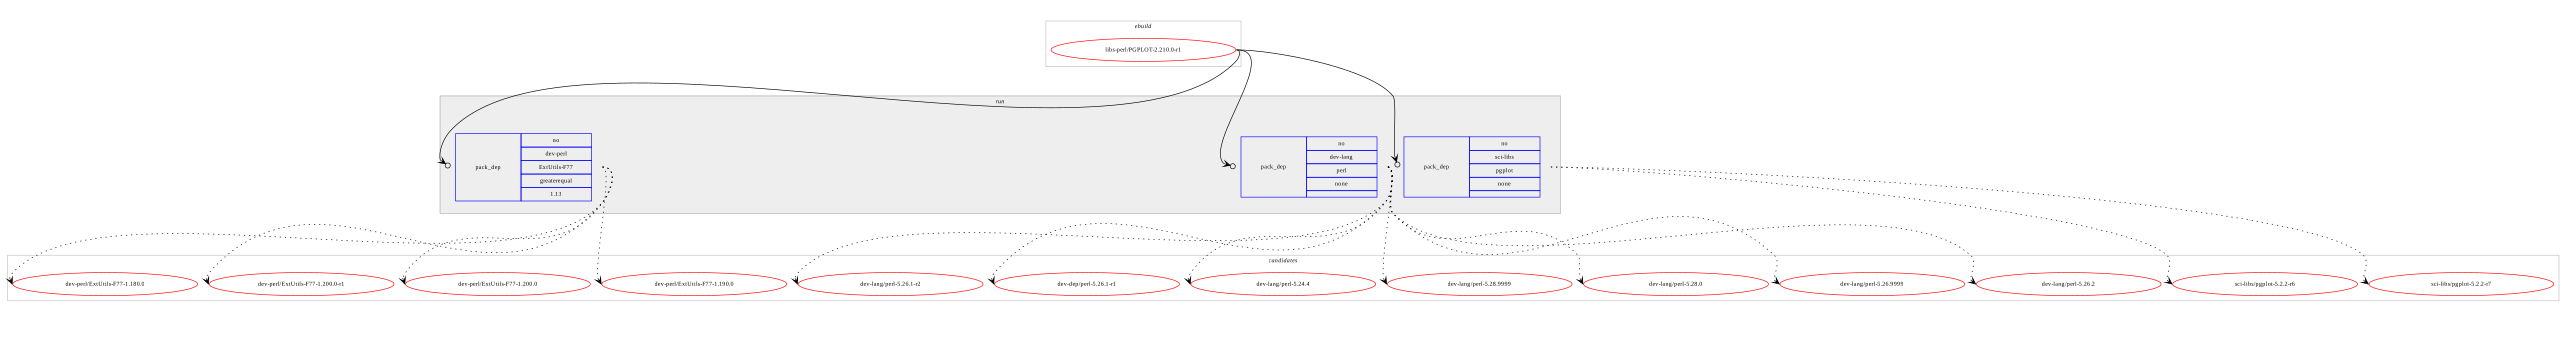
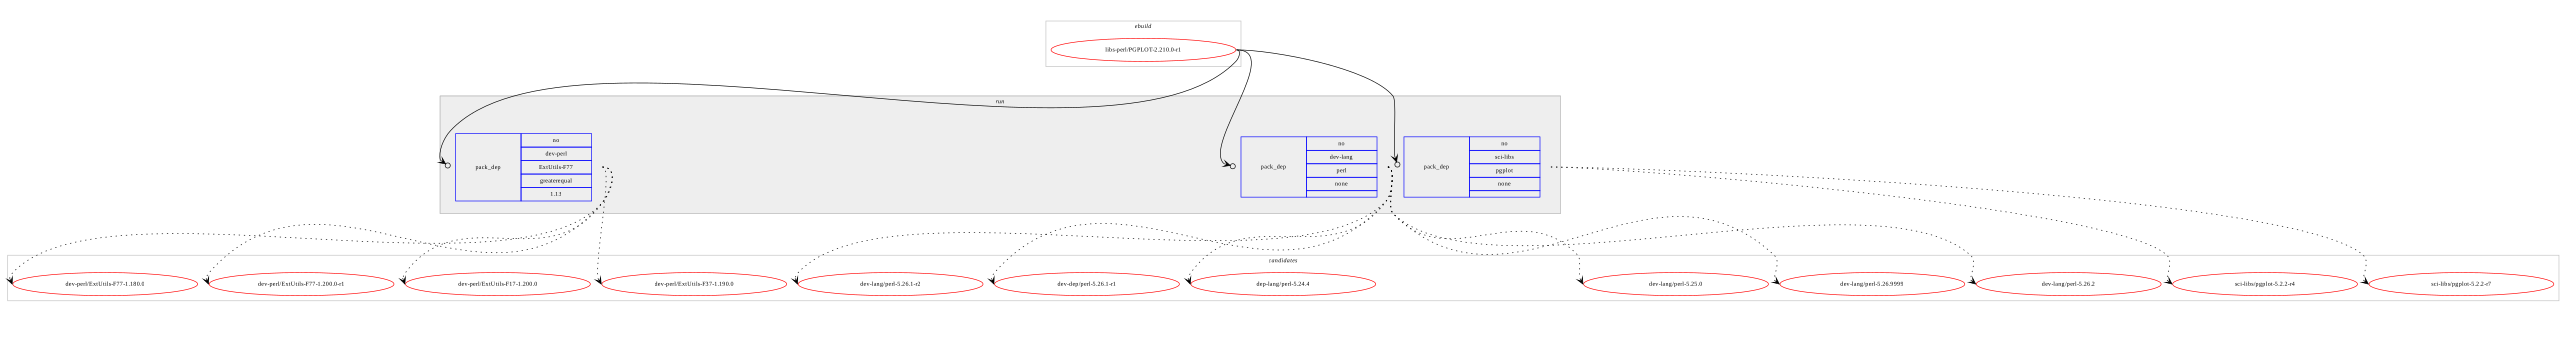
(498, 284) -> (498, 284)
(694, 284) -> (694, 284)
(1283, 284) -> (1283, 284)
(1480, 284) -> none
(1676, 284) -> (1676, 284)
(2265, 284) -> (2265, 284)
